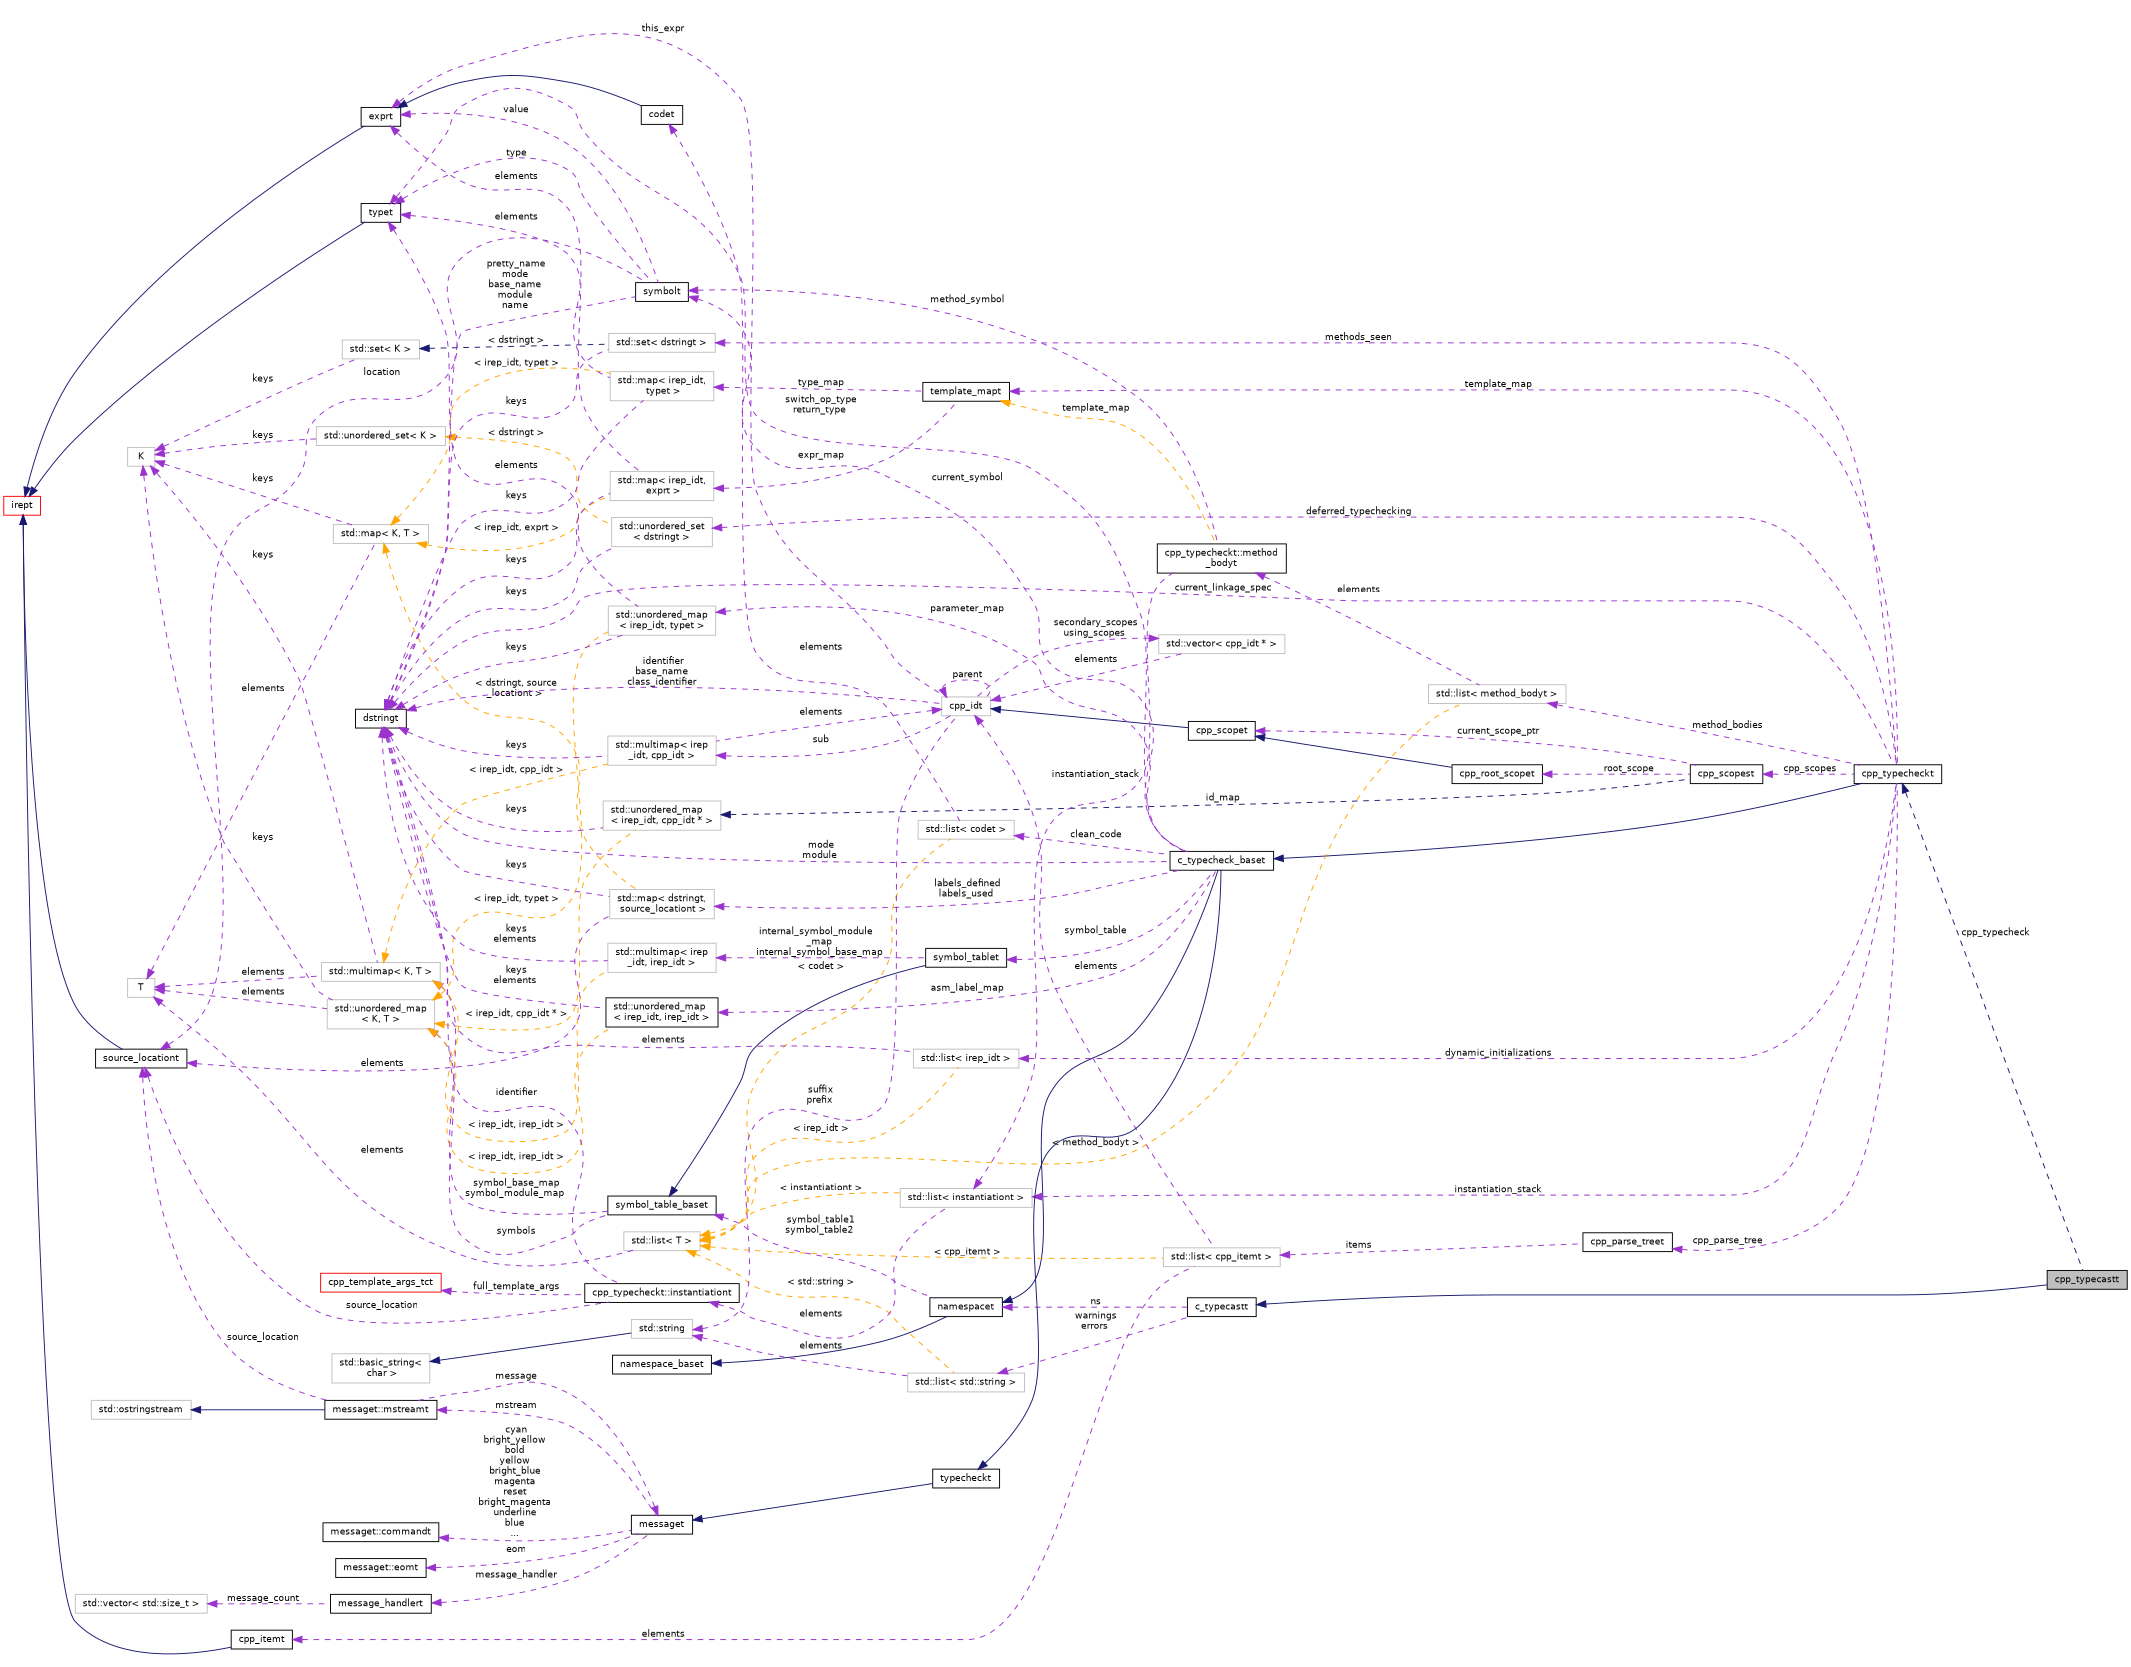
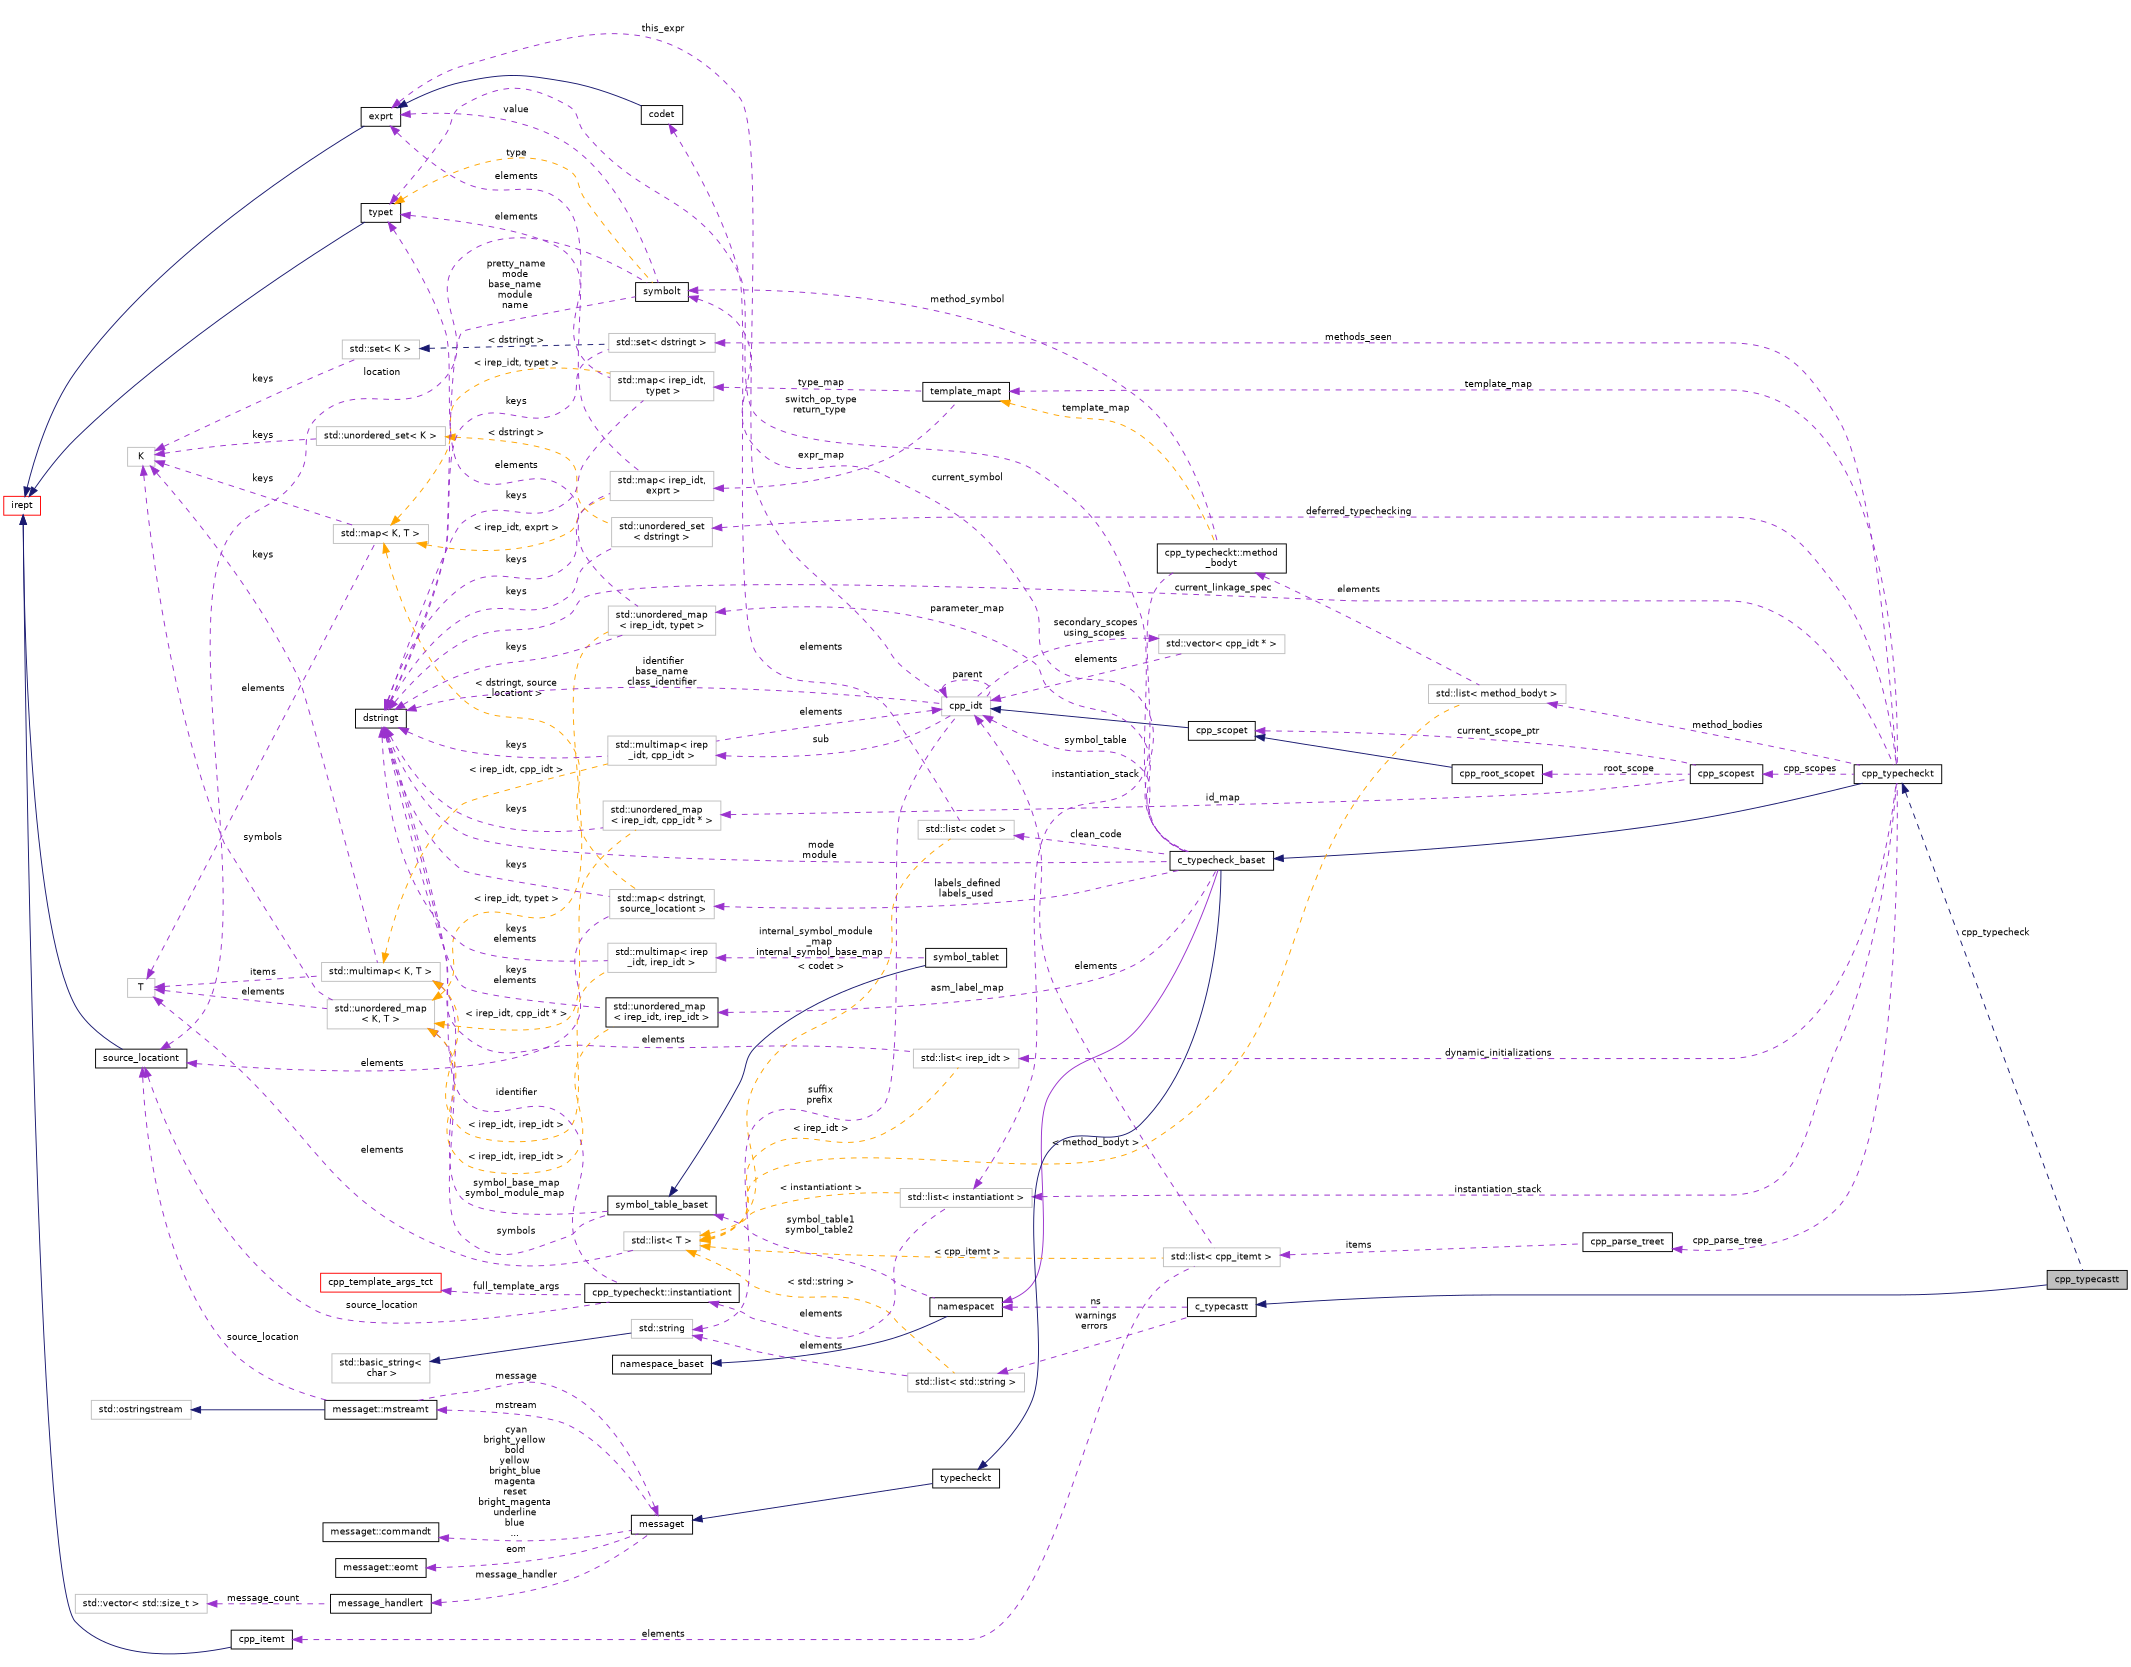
(553, 164) -> (553, 164)
(1211, 805) -> (1211, 805)
(262, 838) -> (262, 838)
(1128, 941) -> (1118, 754)
(262, 972) -> (262, 972)
(1074, 1068) -> (1074, 1068)
